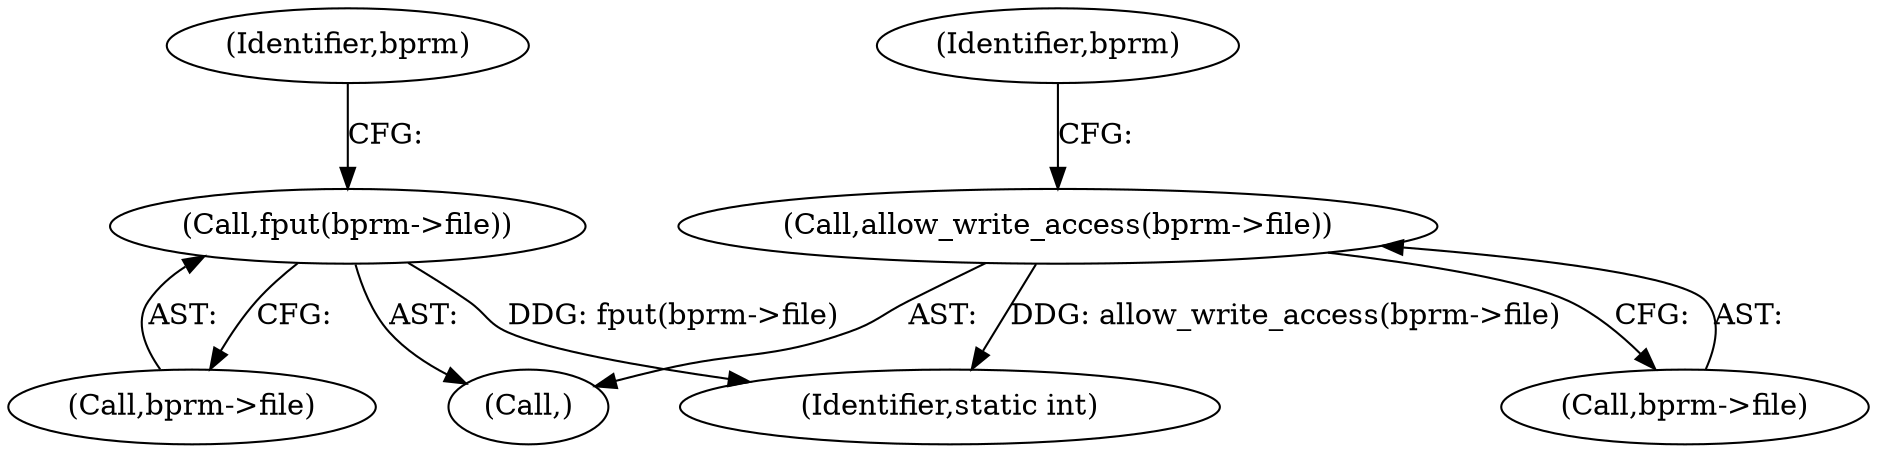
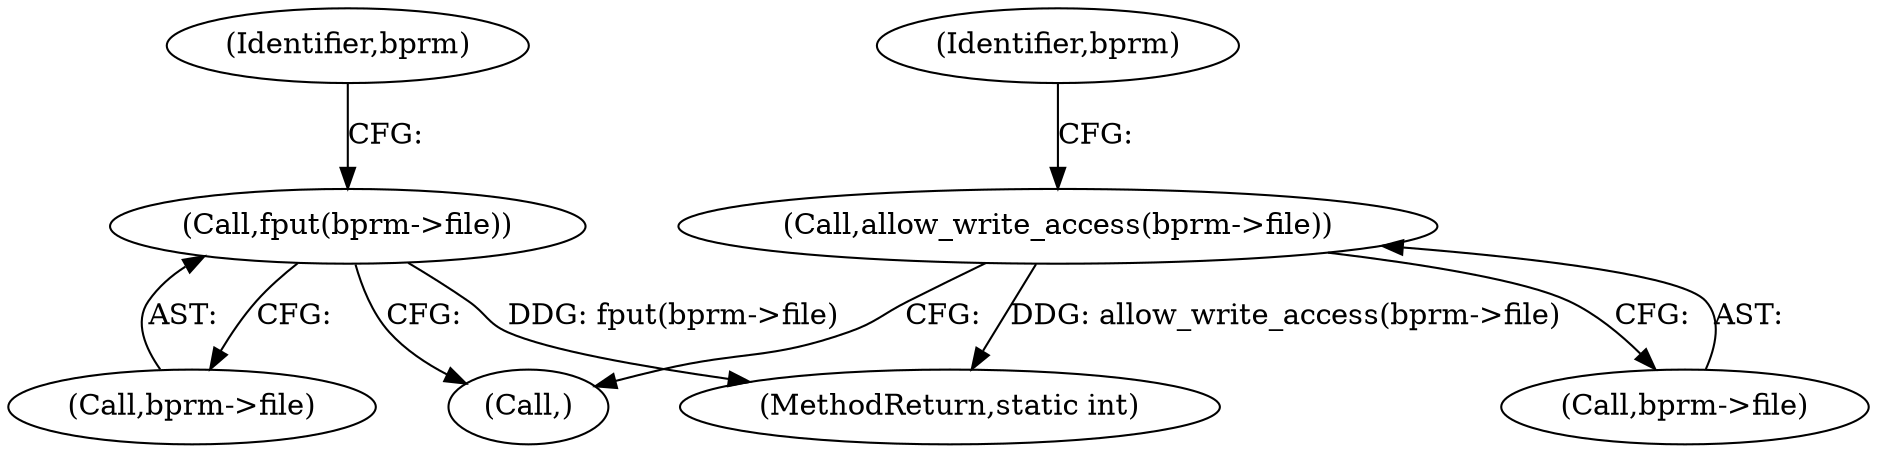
(429, 317) -> (429, 317)
(948, 317) -> (948, 317)
(950, 407) -> (950, 407)
